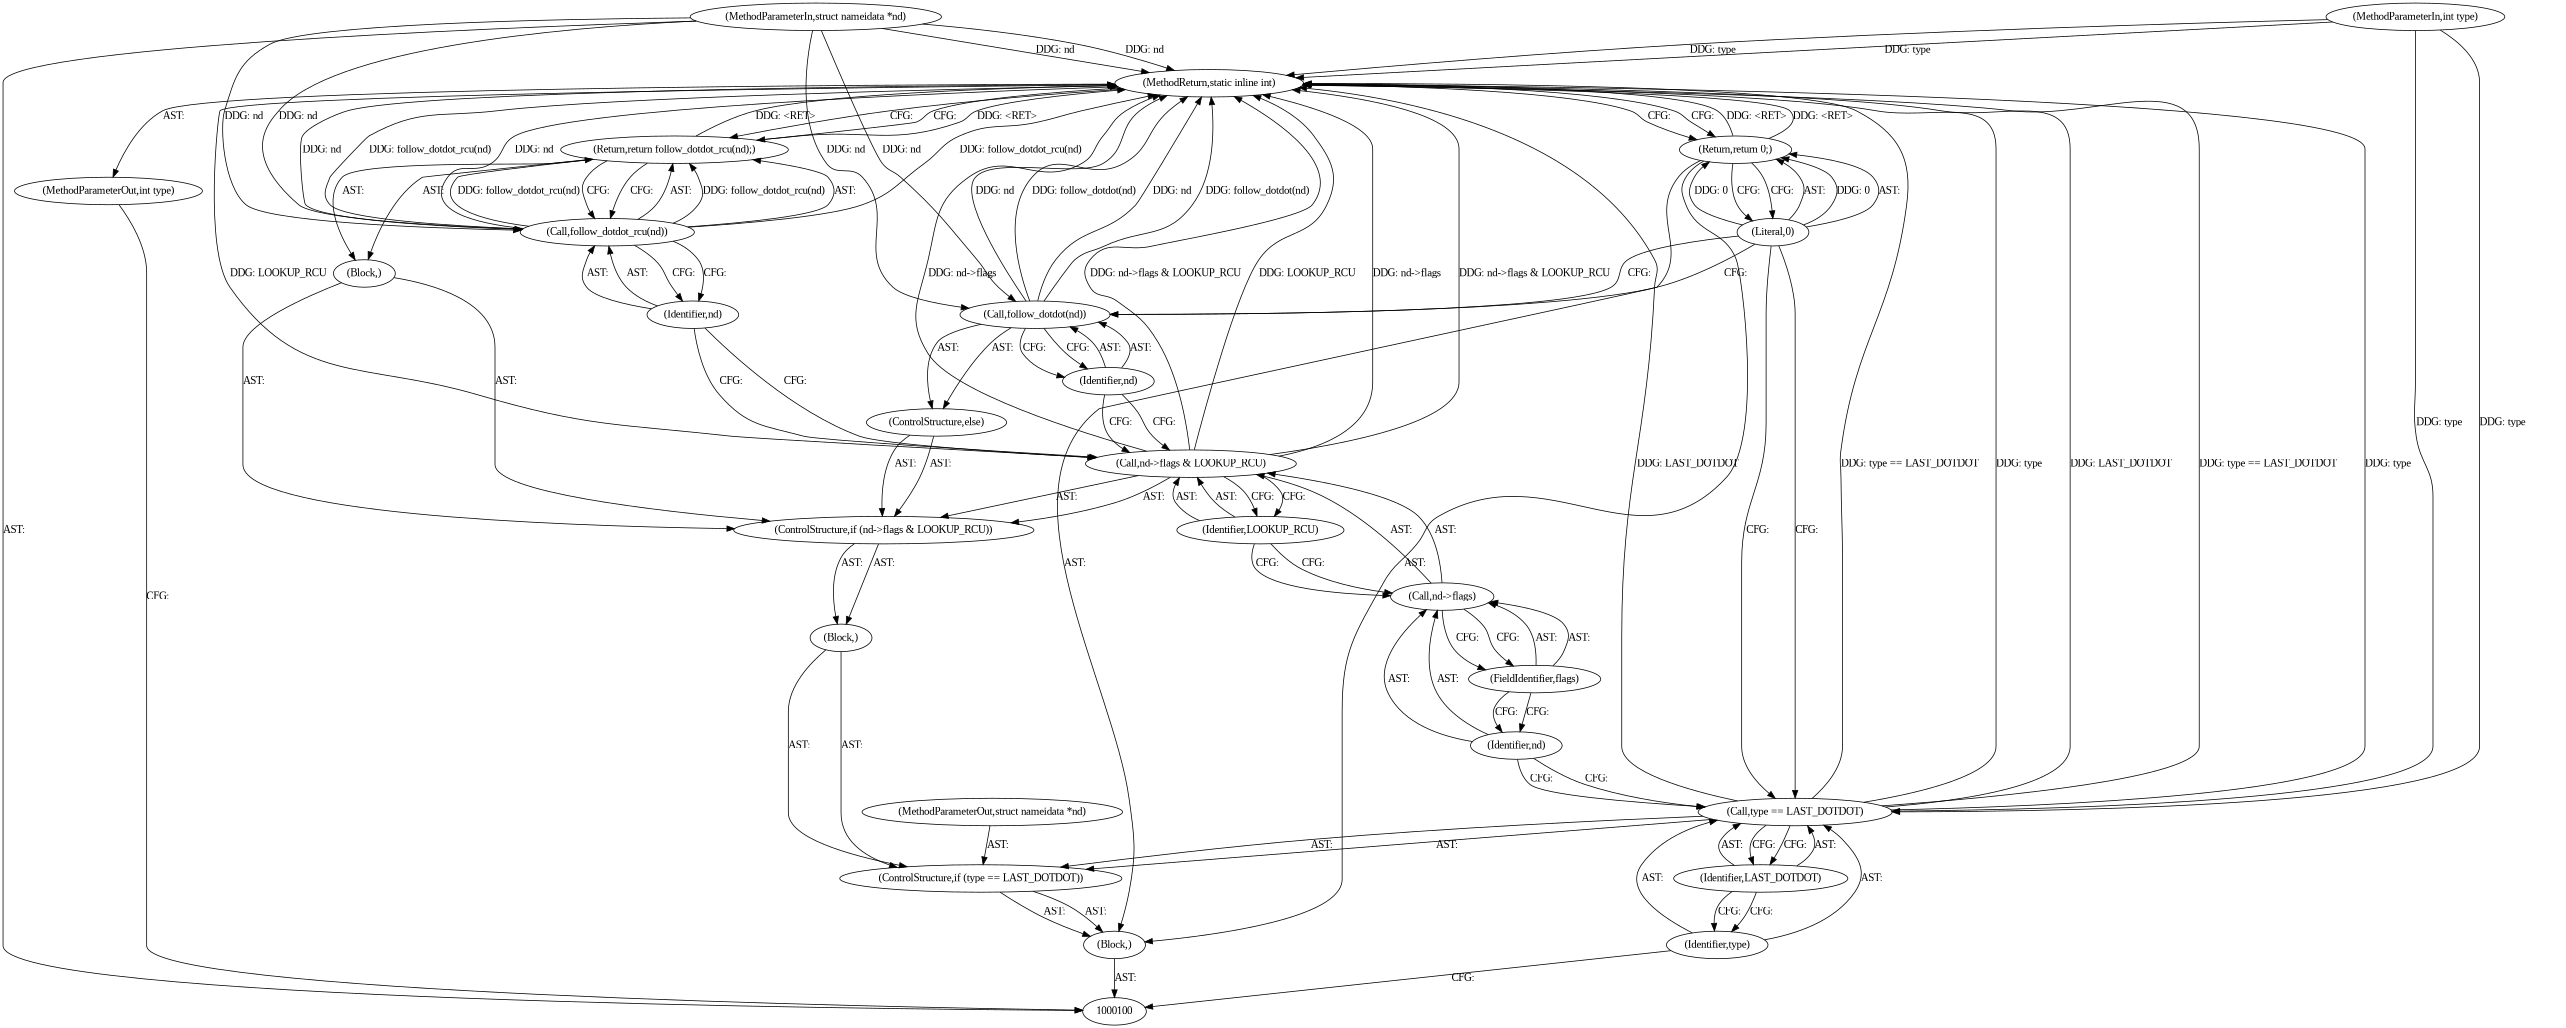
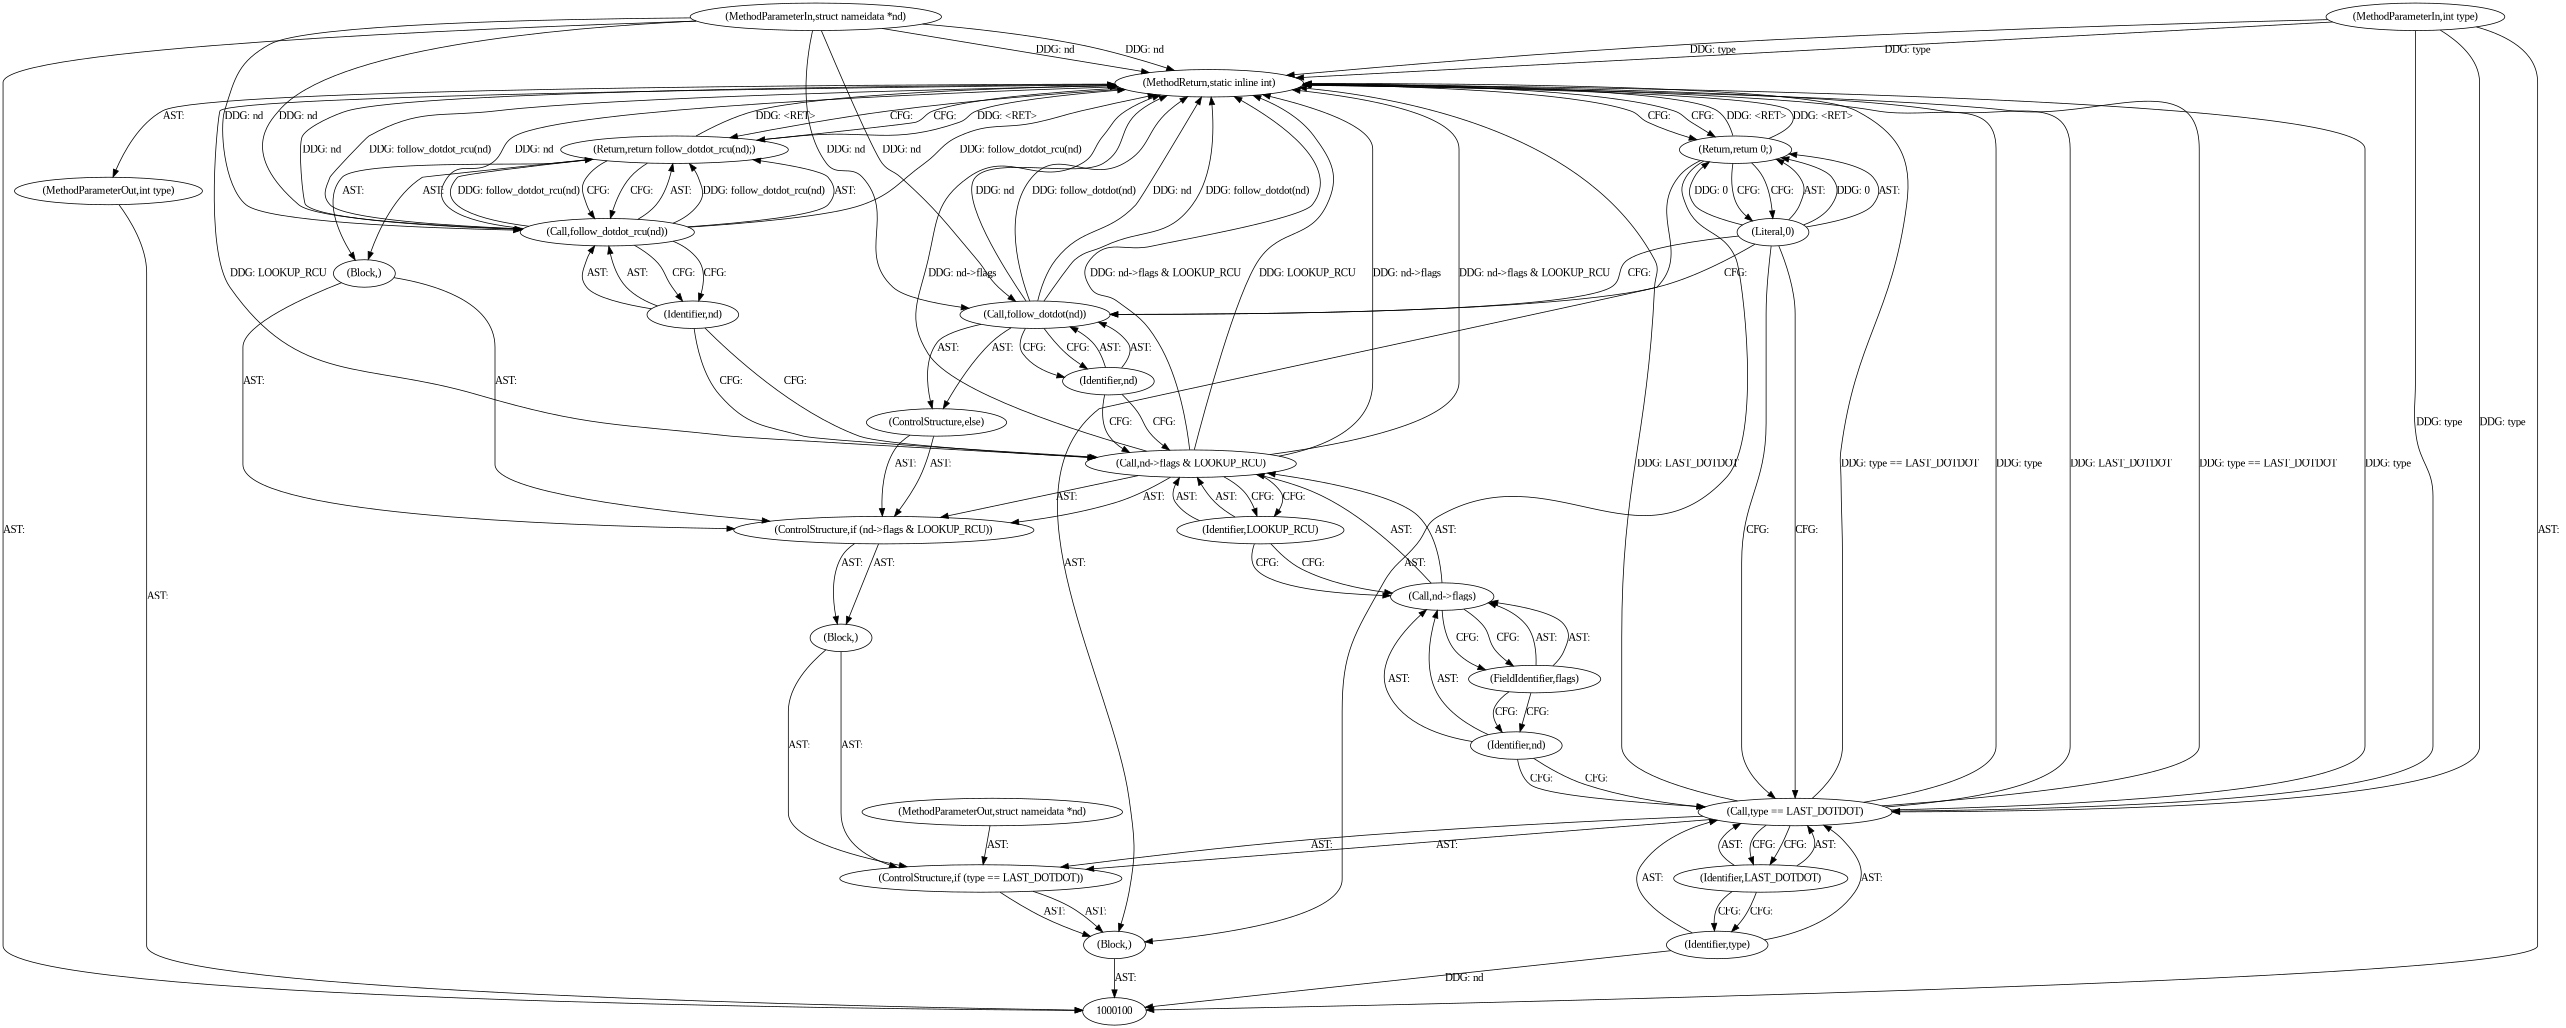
(159, 597) -> (159, 597)
none -> (2323, 972)
(1464, 978) -> (1464, 978)
